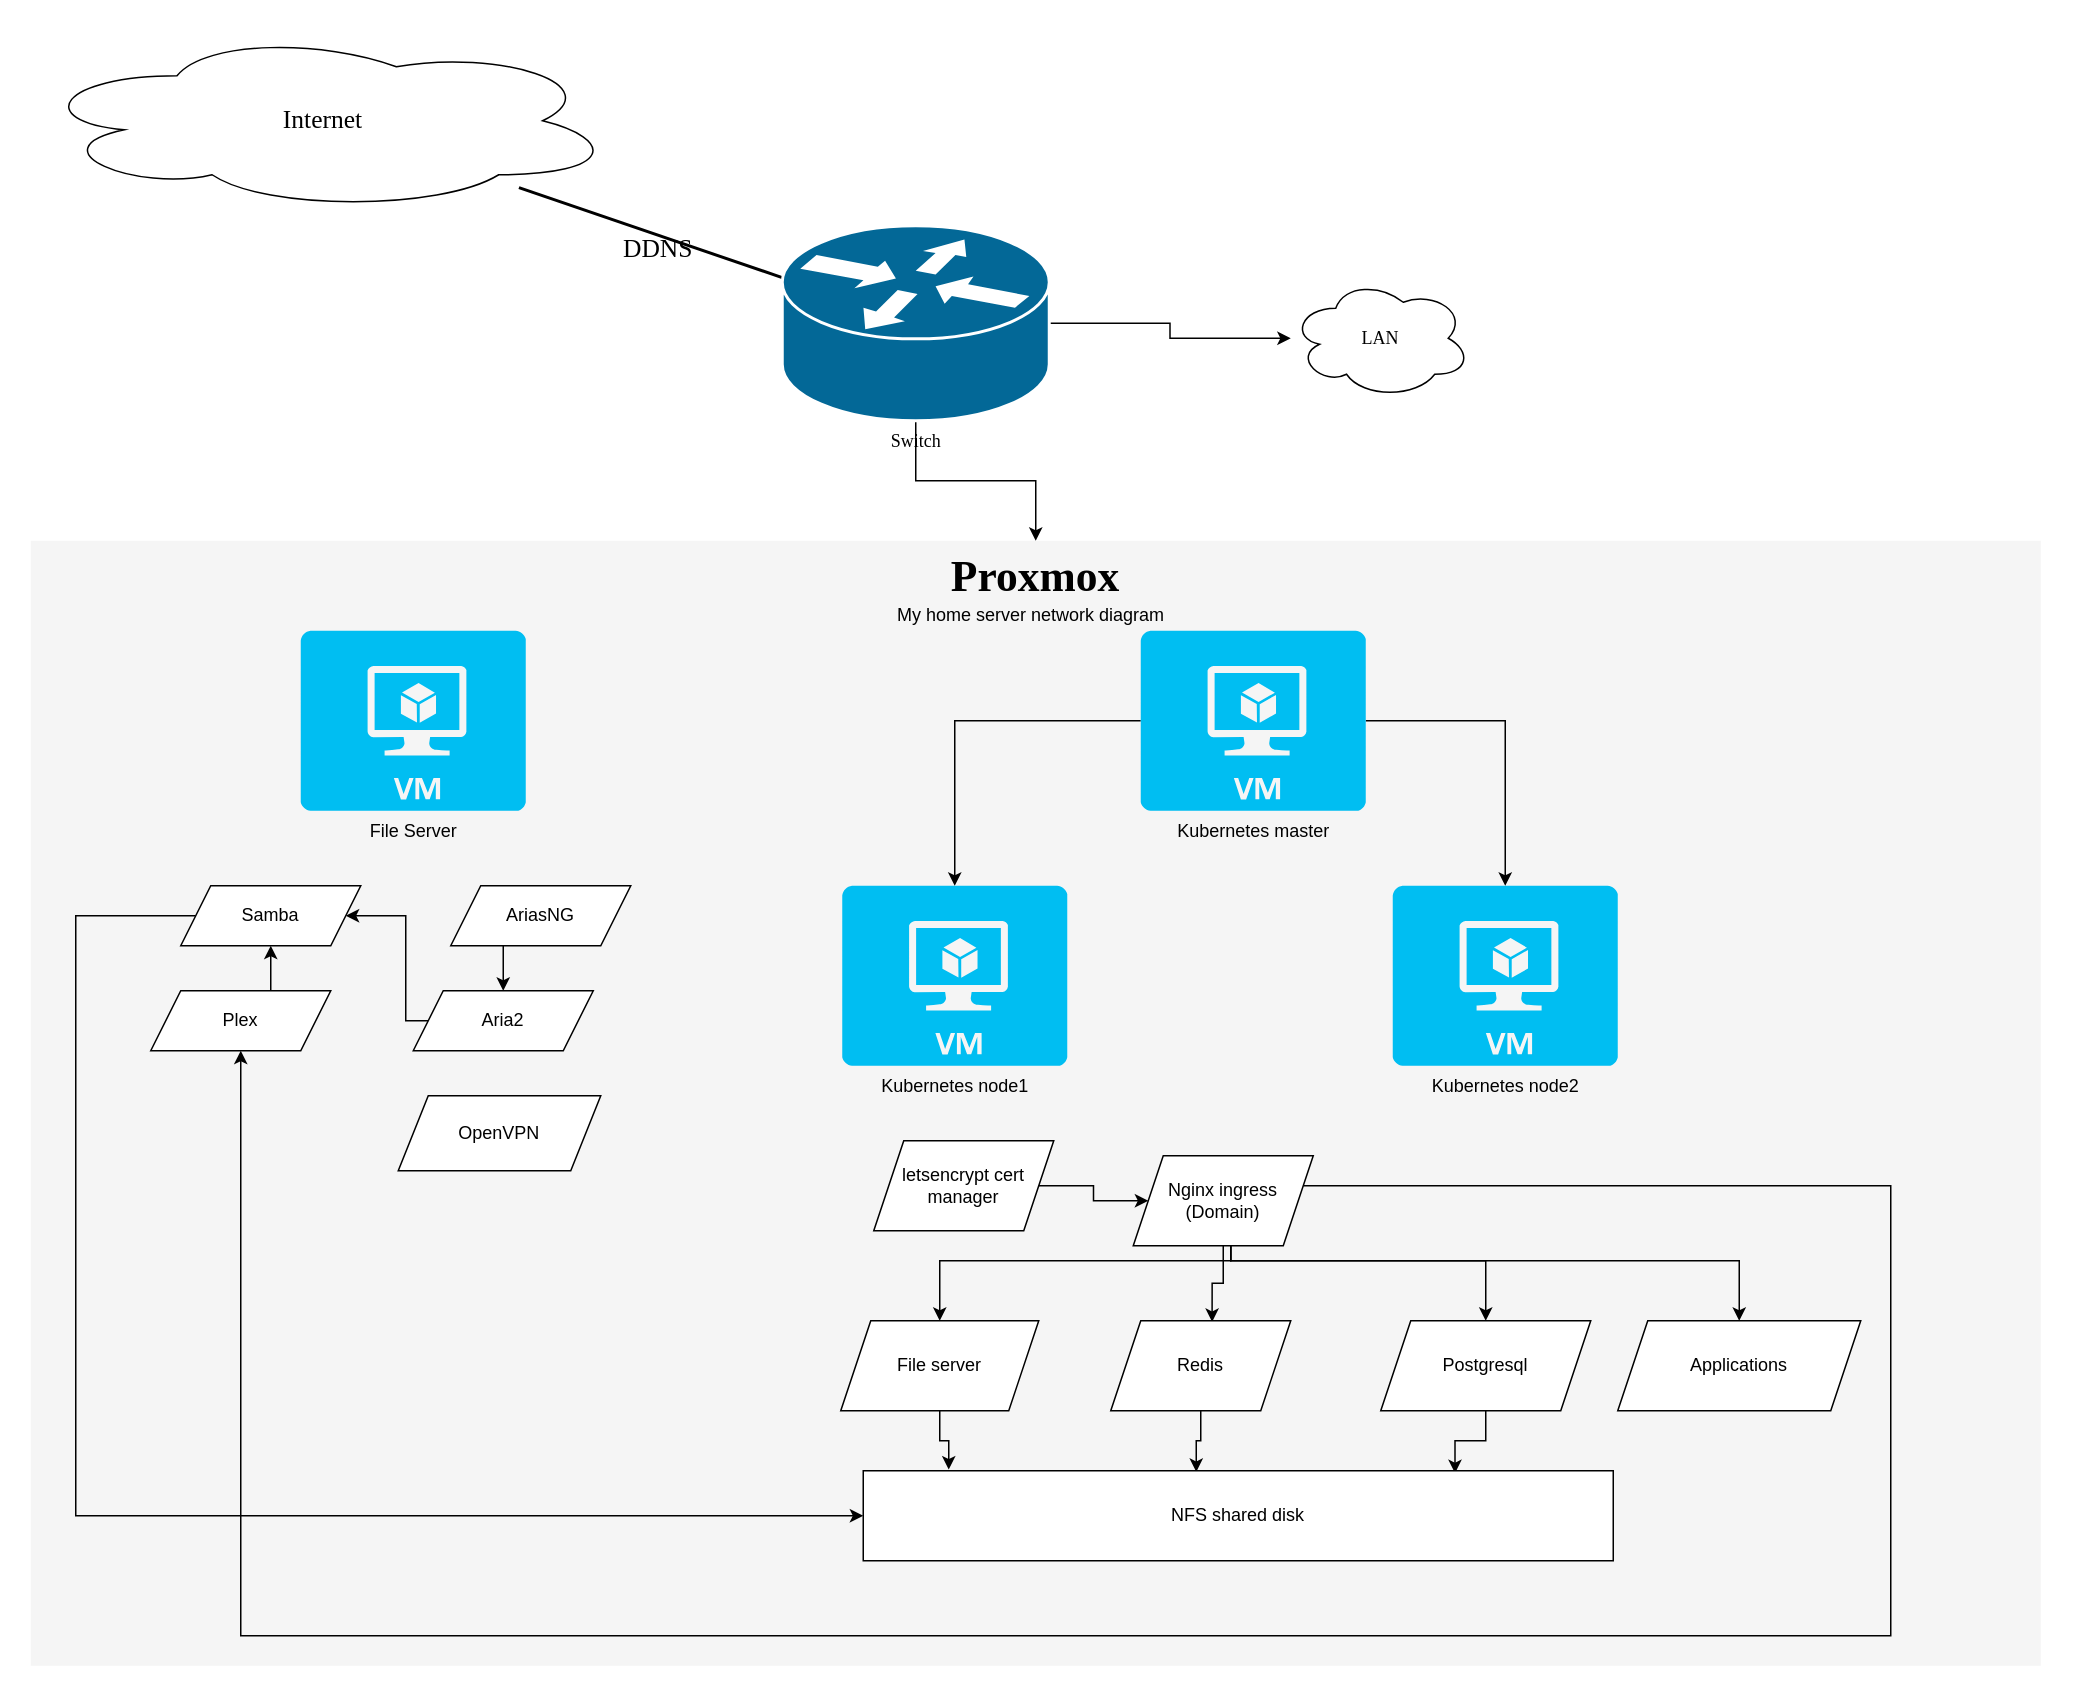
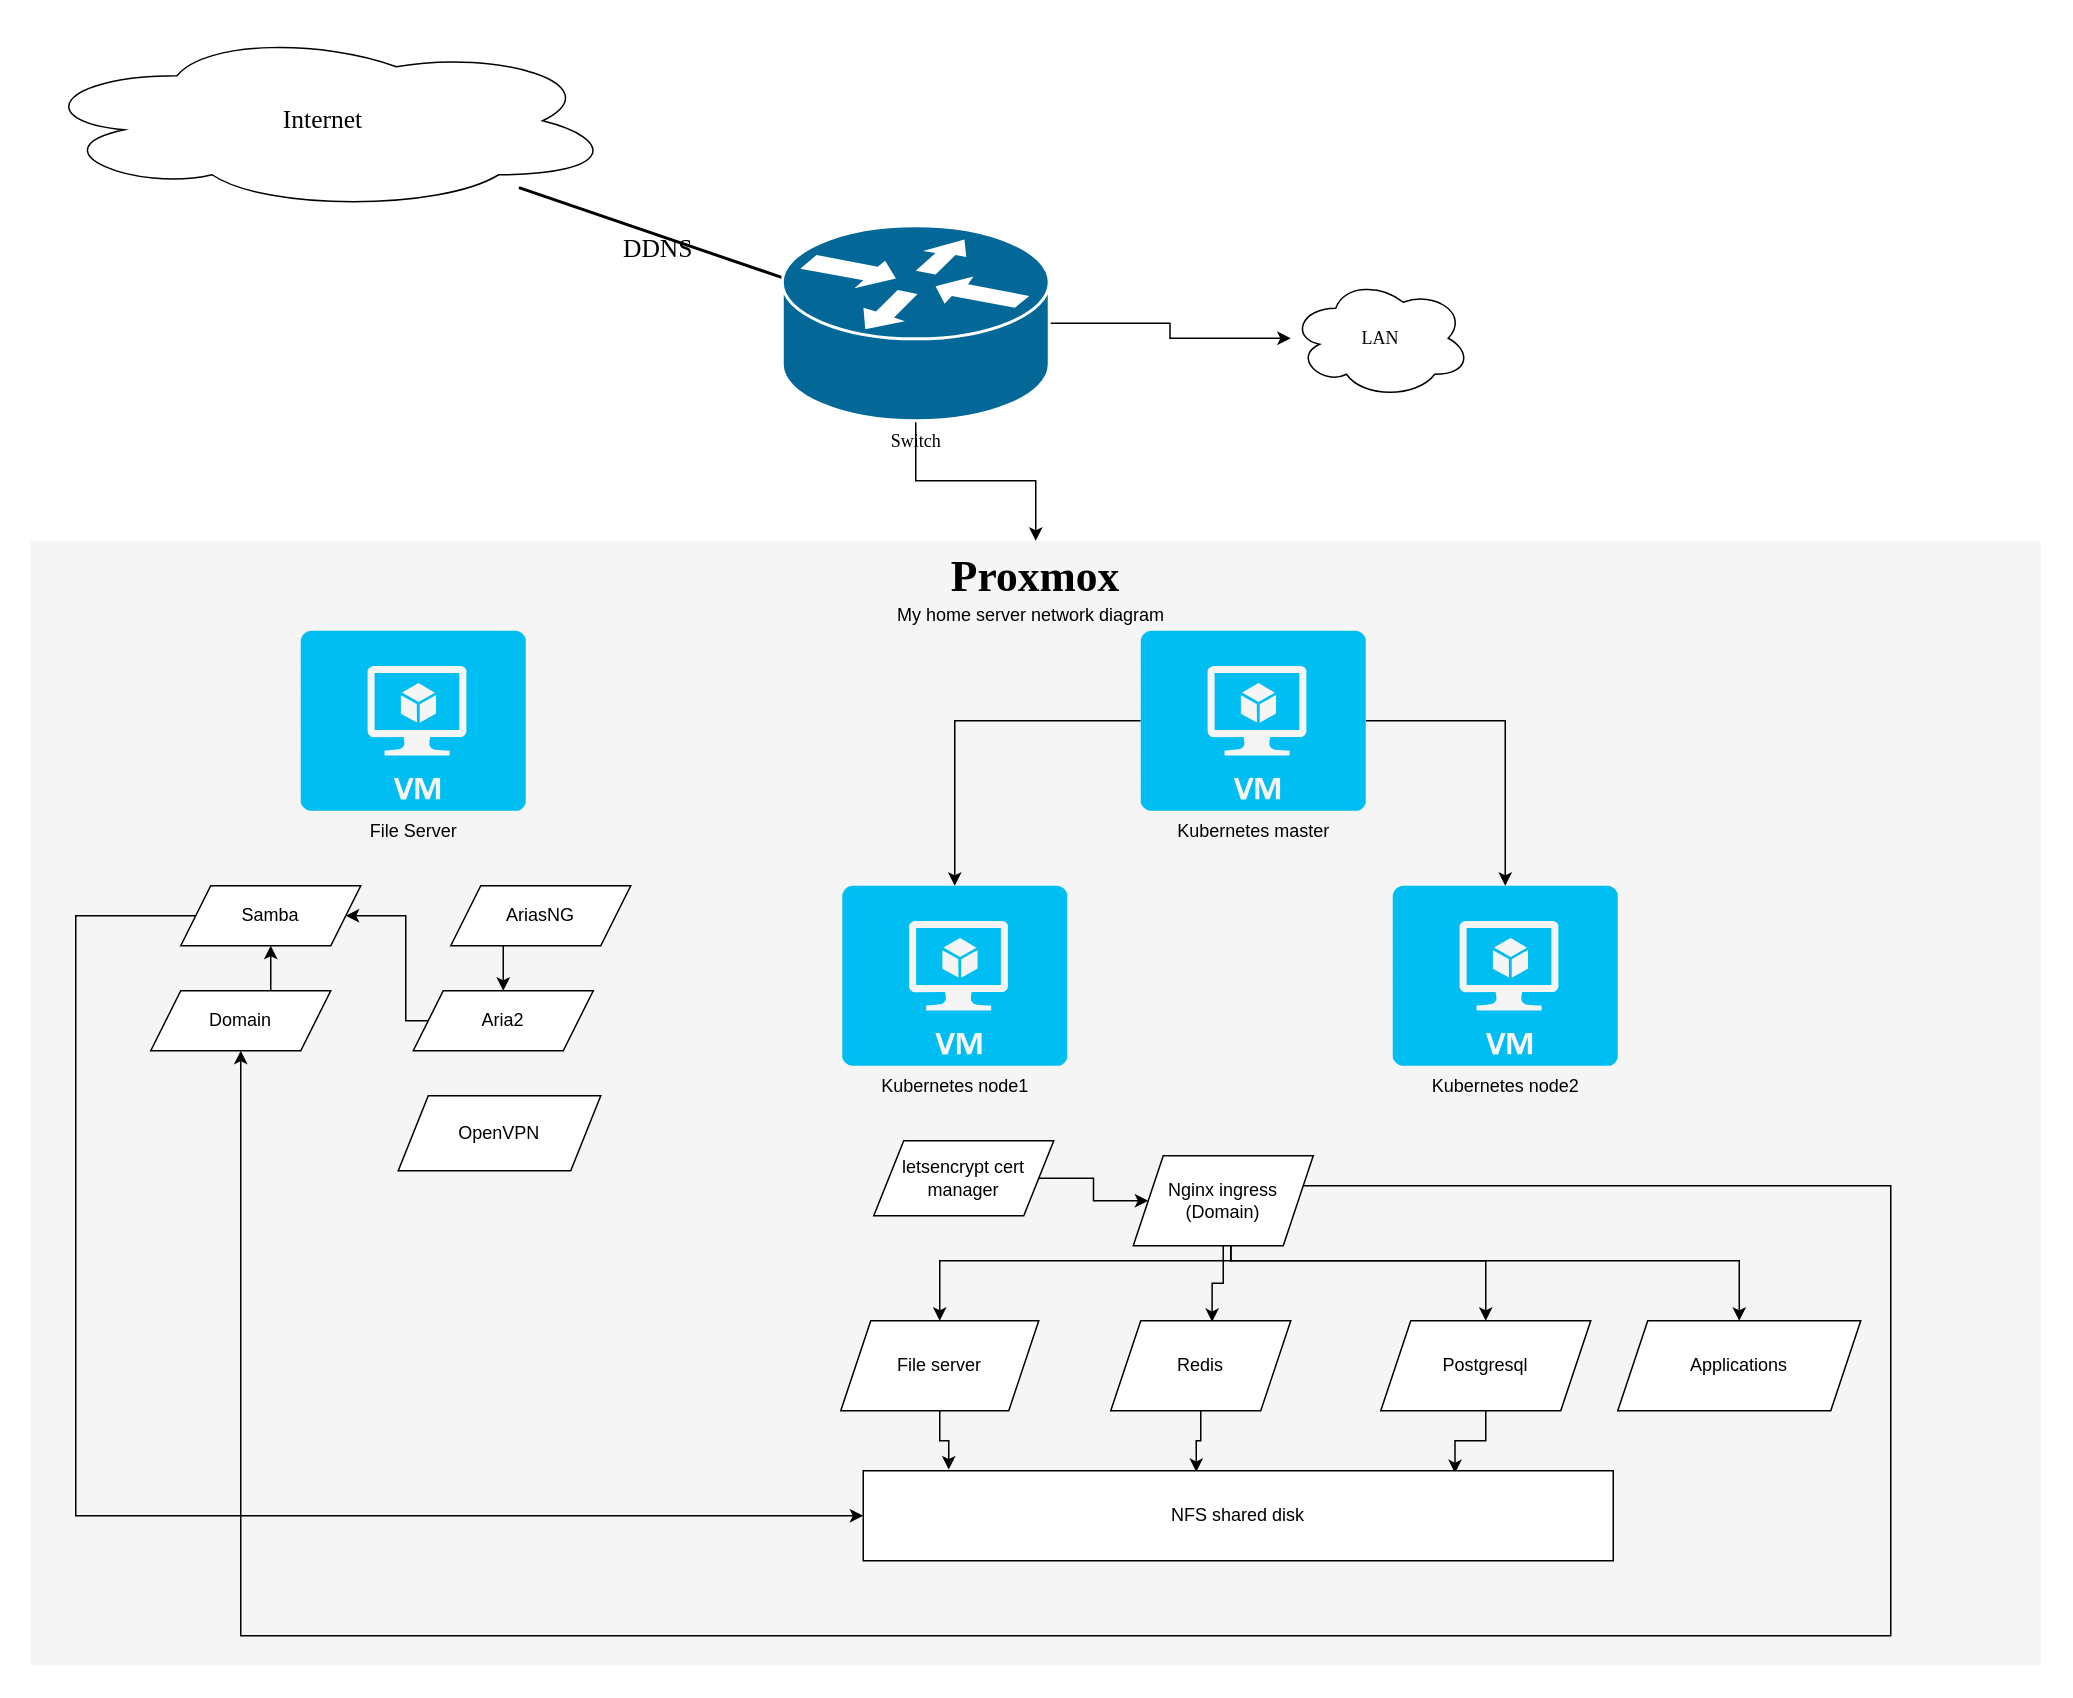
(241, 1021) -> (241, 1021)
(964, 1186) -> (964, 1178)
